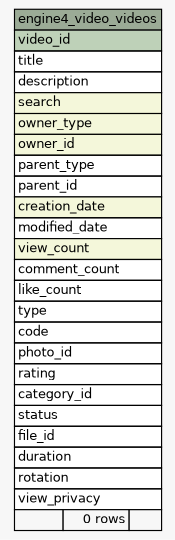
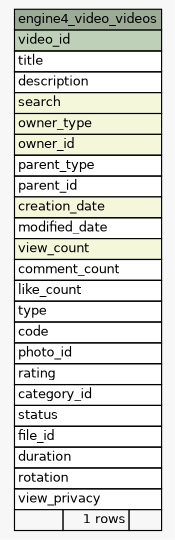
(104, 520) -> (104, 520)
